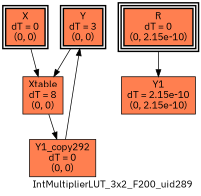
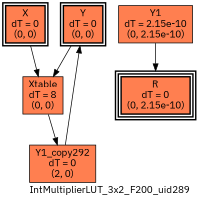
(83, 27) -> (83, 24)
(158, 61) -> (156, 53)
(63, 158) -> (63, 164)
